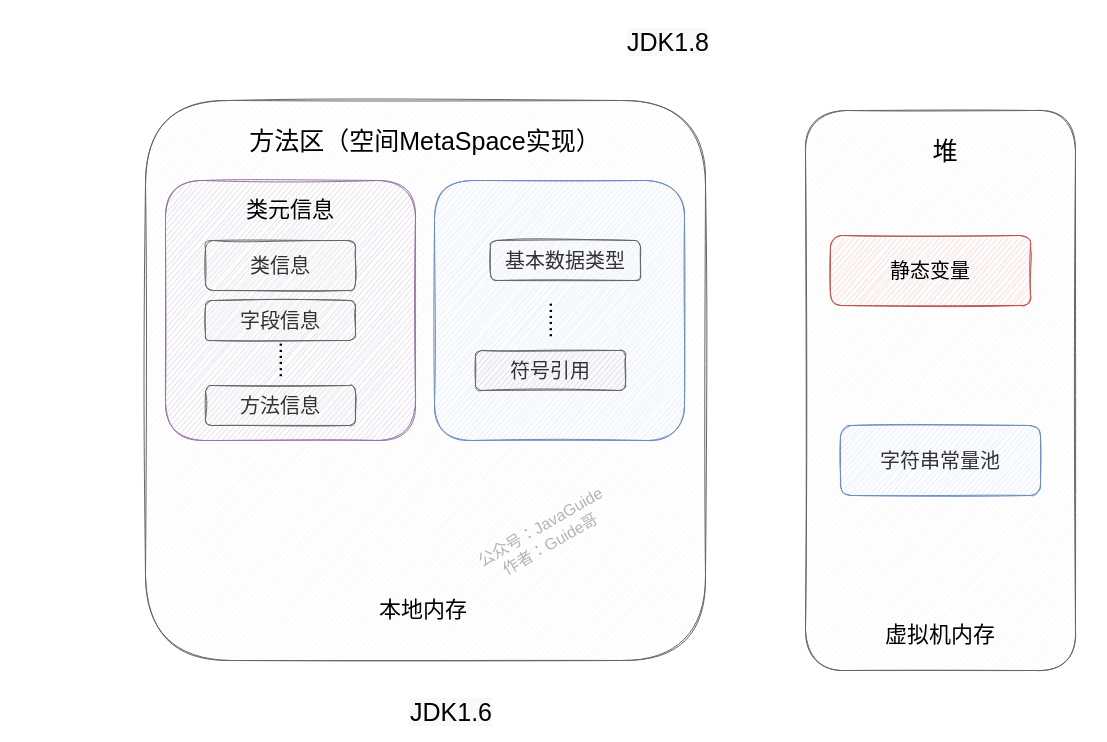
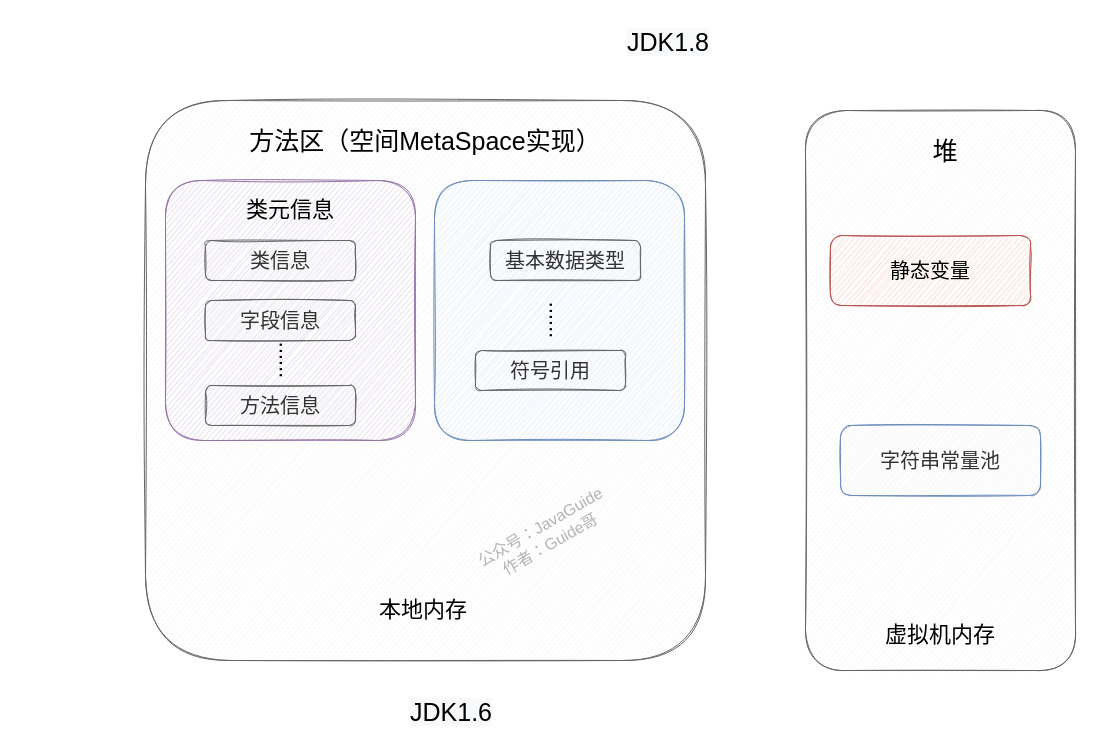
(281, 266) -> (281, 261)
(551, 371) -> (551, 371)
(941, 461) -> (941, 461)
